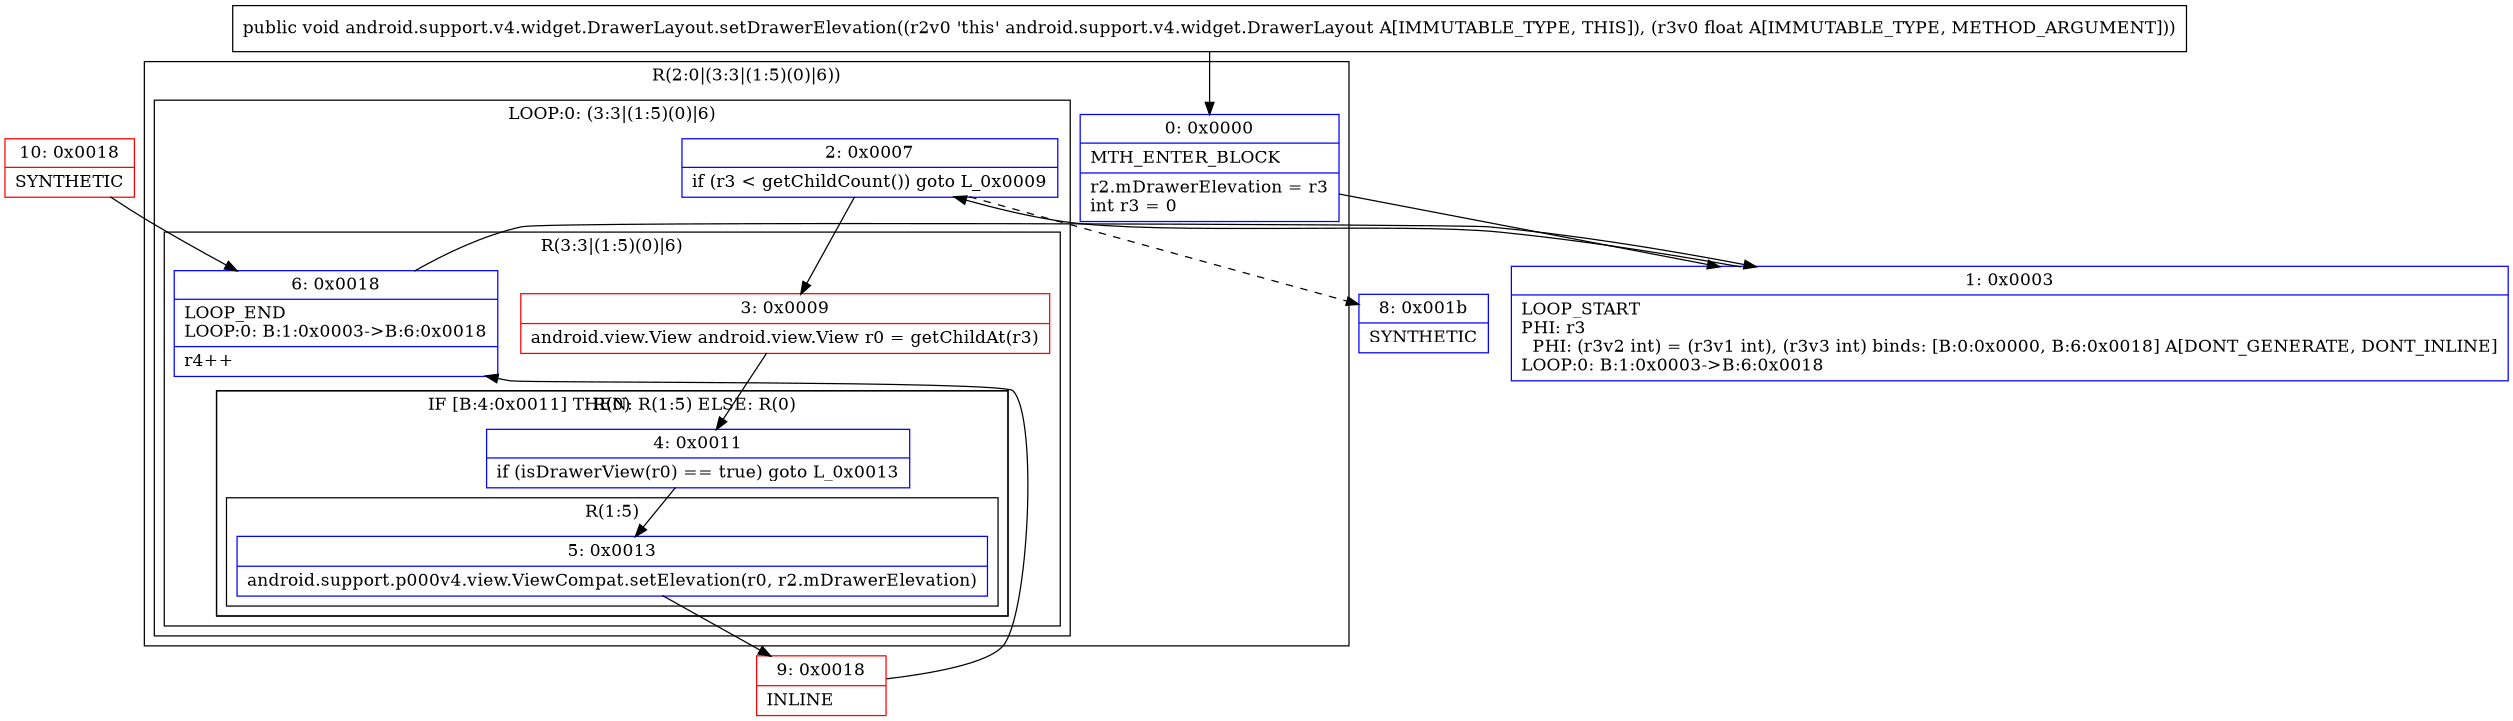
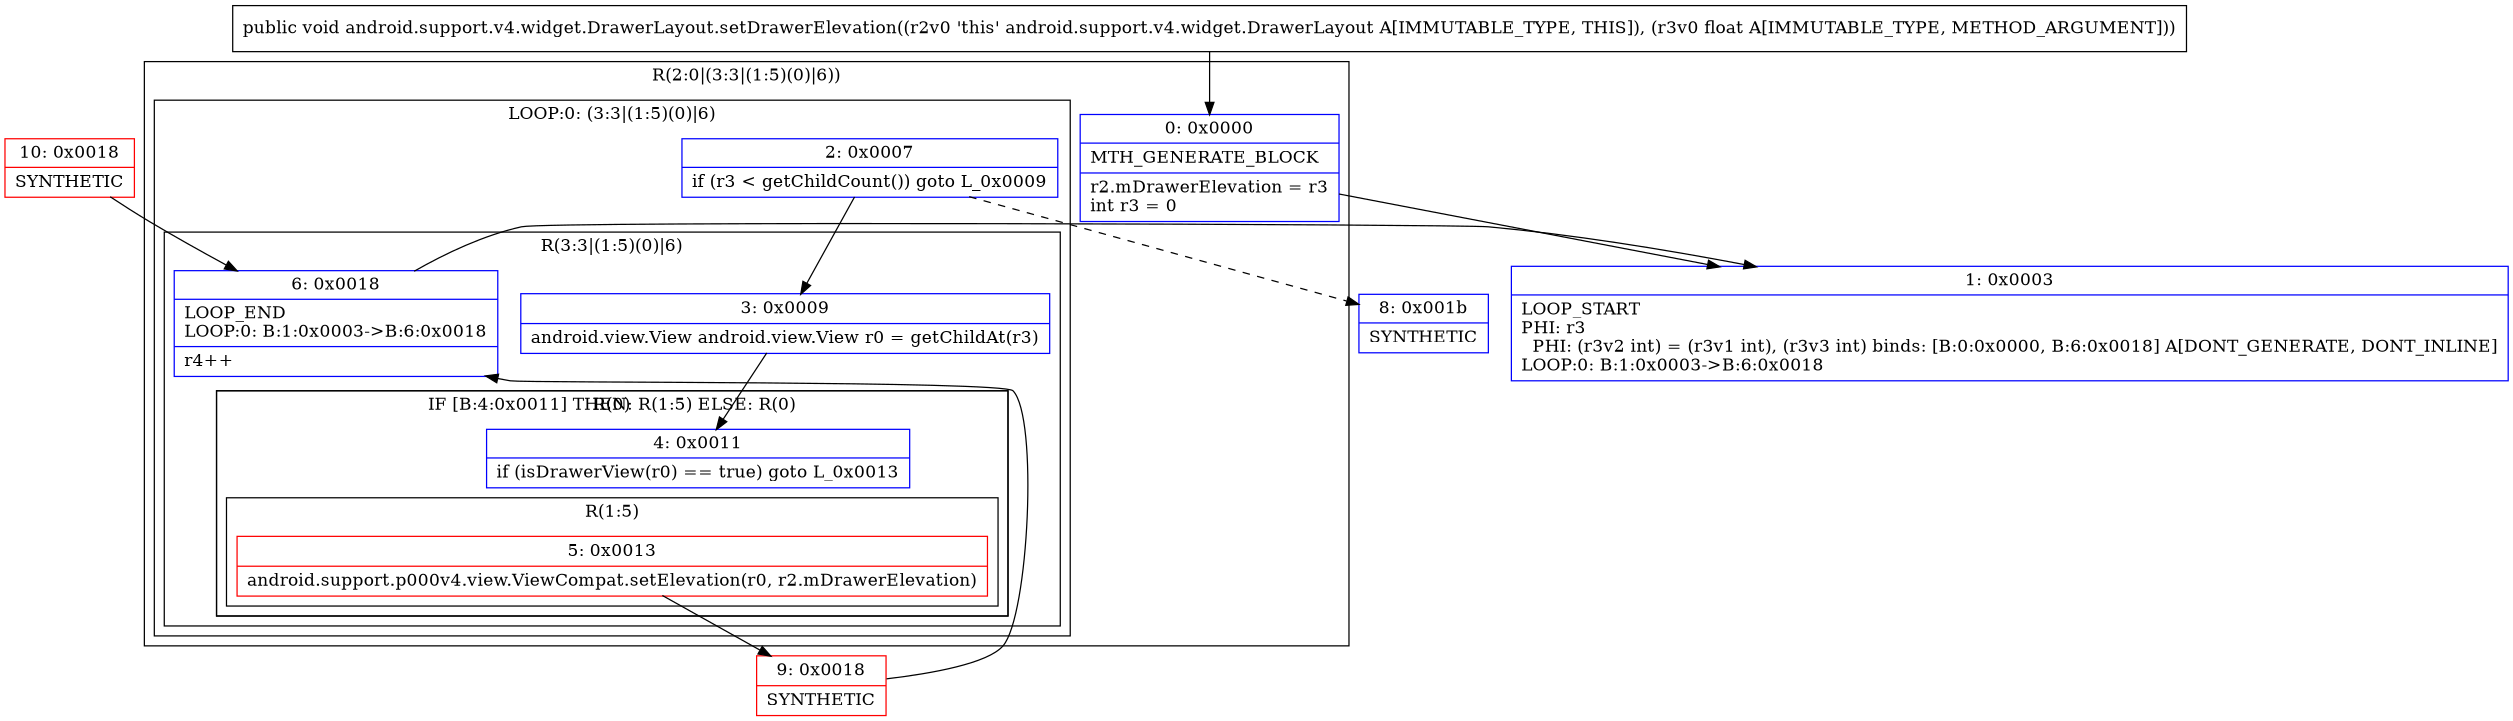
(1186, 157) -> (1205, 157)
(1353, 228) -> none
(785, 324) -> (785, 324)
(659, 507) -> none
(612, 566) -> (612, 566)
(801, 700) -> (821, 700)
